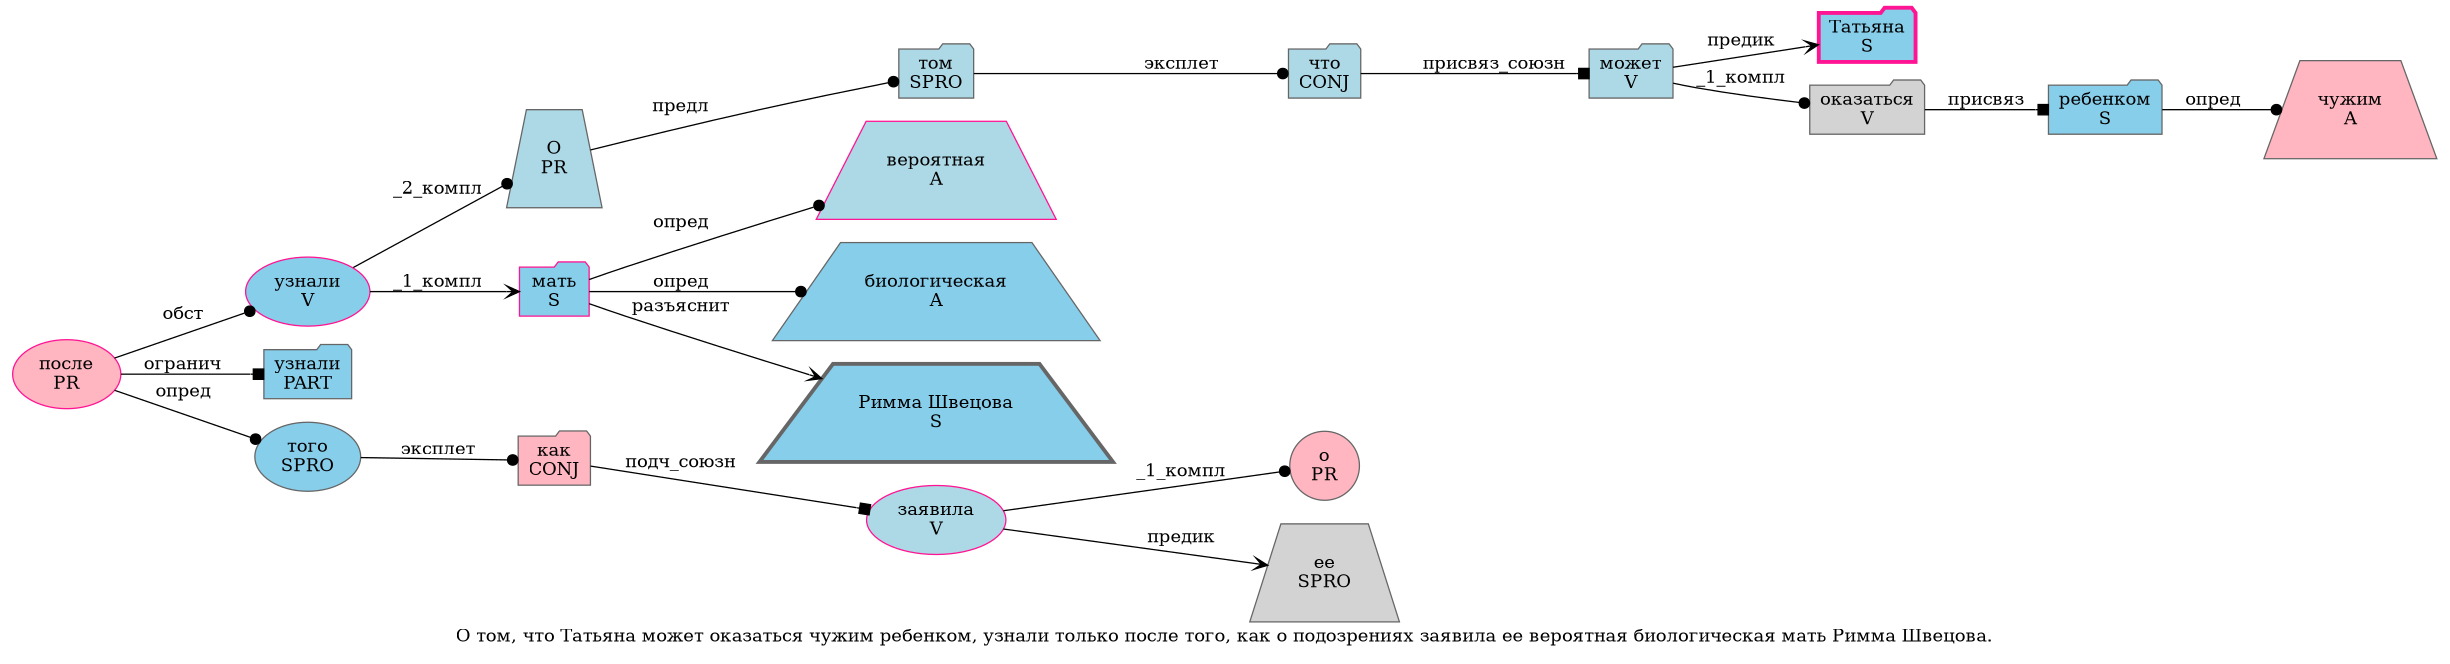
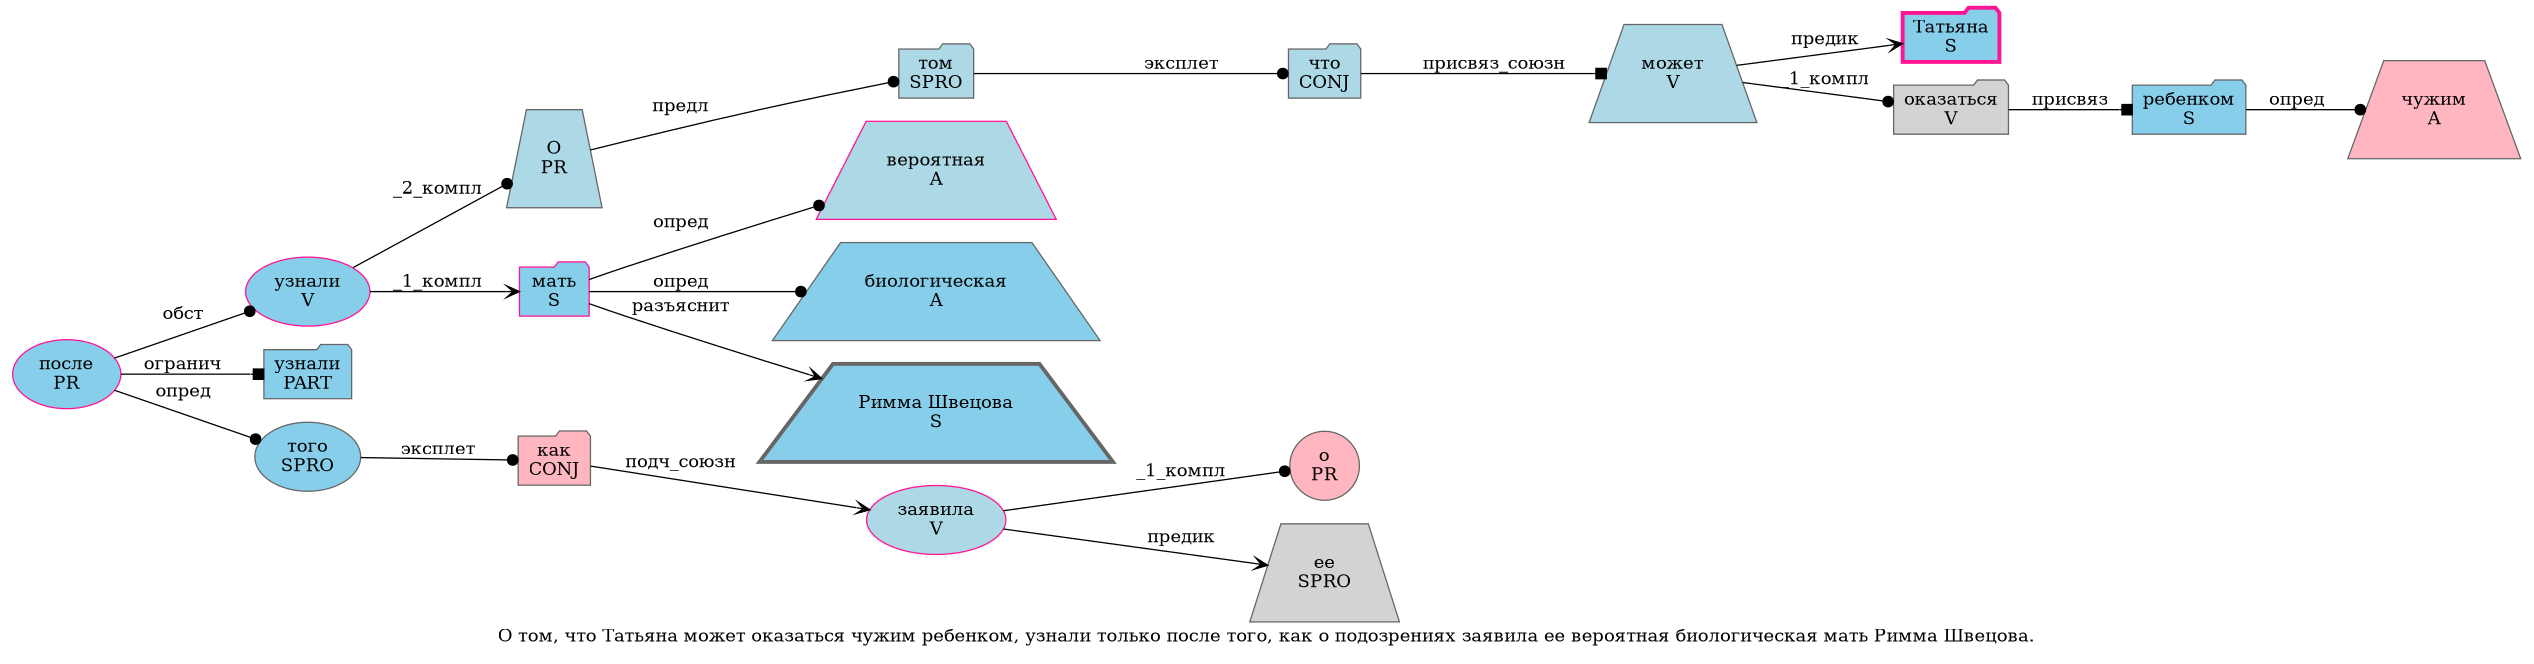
(1631, 74) -> (1673, 74)
(67, 374) -> (67, 374)
(724, 487) -> (724, 487)
